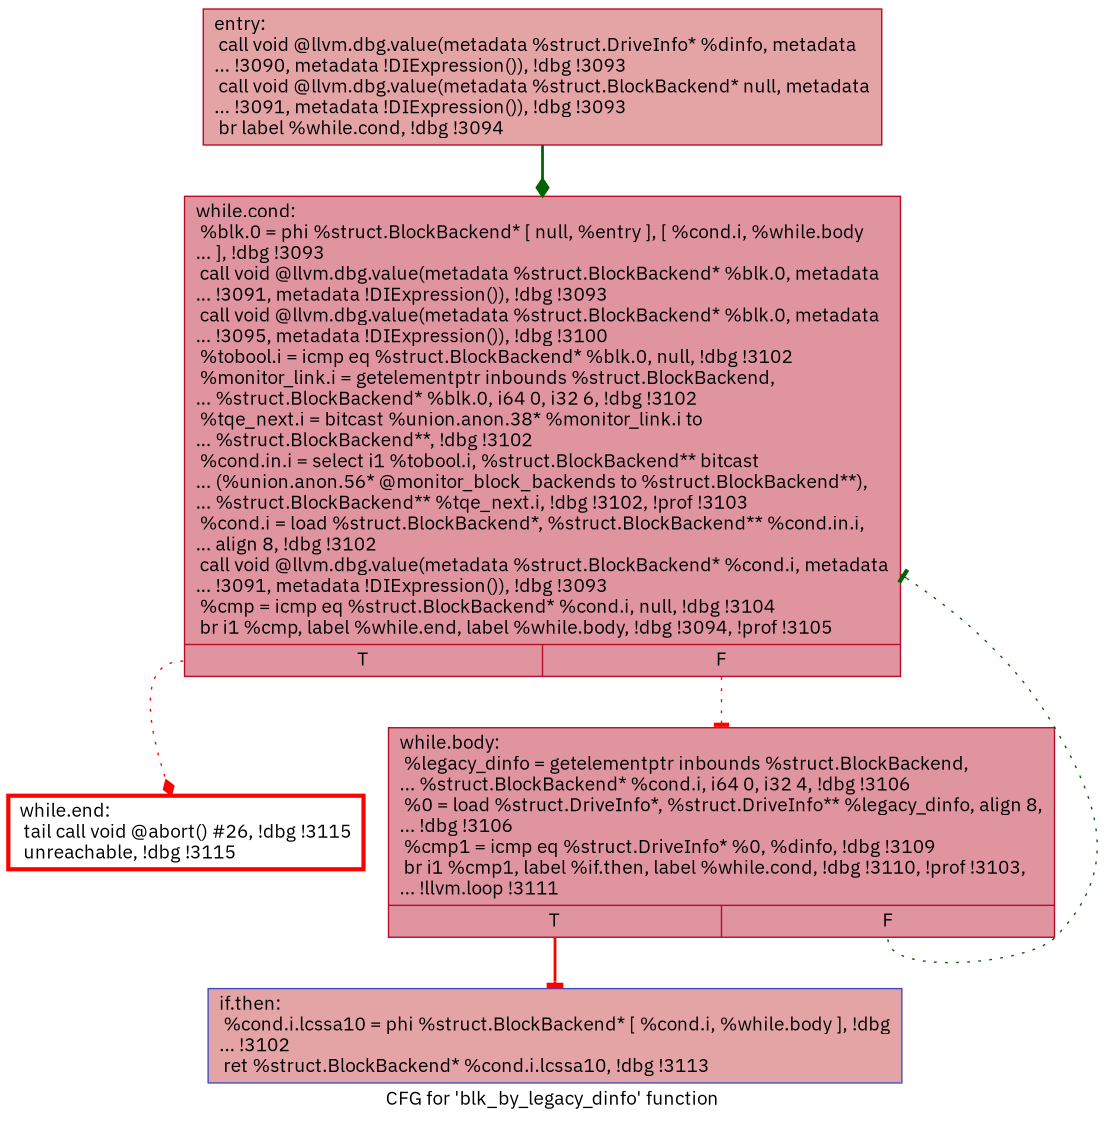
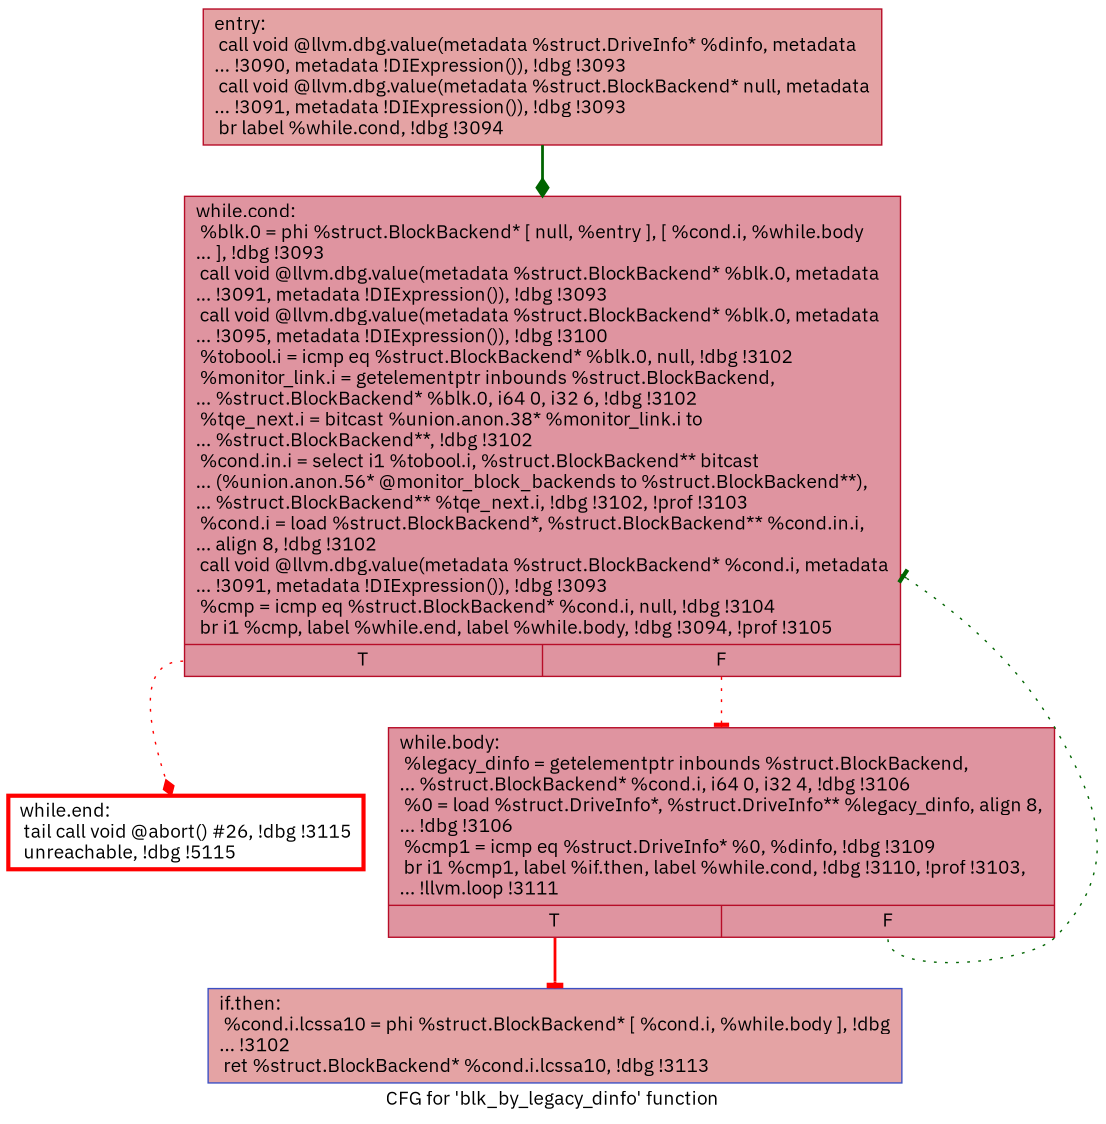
(128, 853) -> (128, 853)
